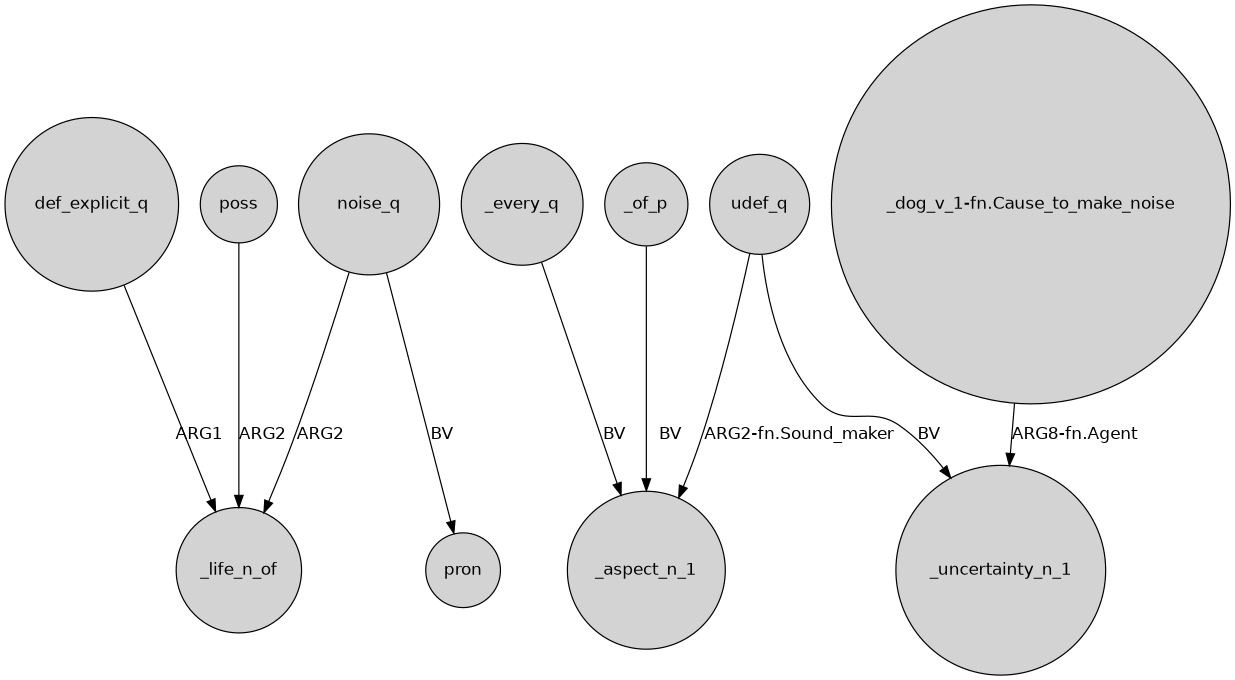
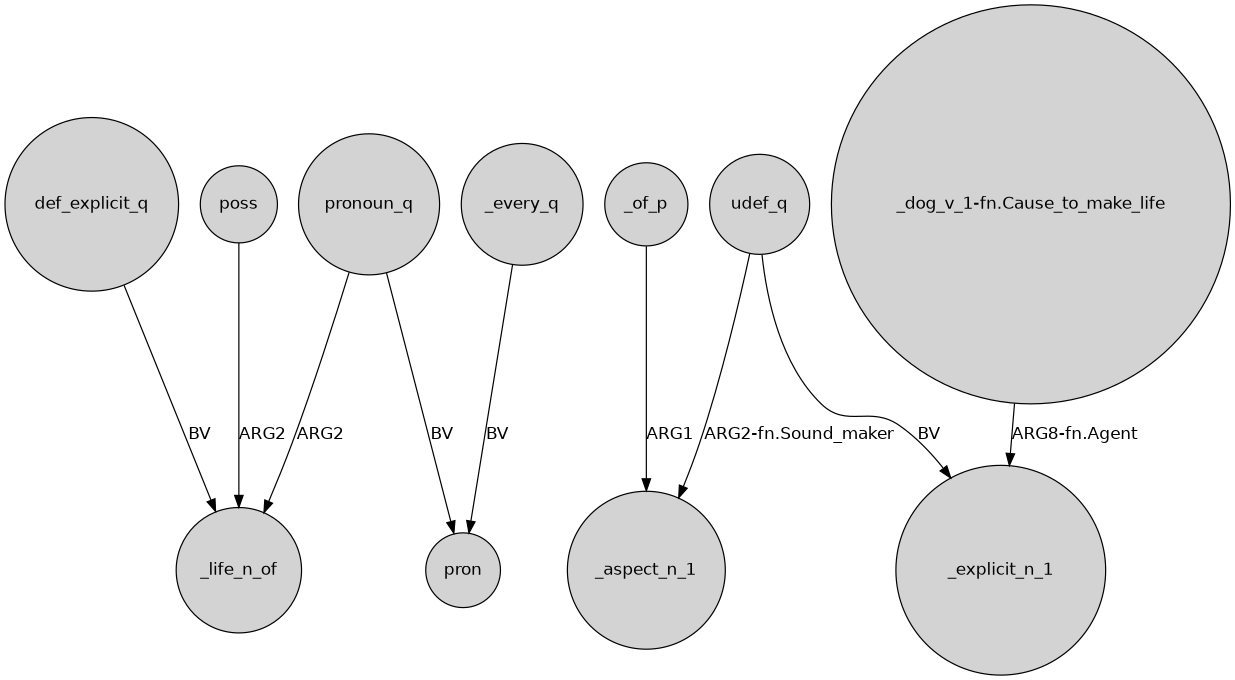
(369, 204) -> (369, 204)
(1031, 204) -> (1031, 204)
(579, 373) -> (492, 393)
(200, 435) -> (200, 435)
(670, 435) -> (670, 435)
(1001, 570) -> (1001, 570)
